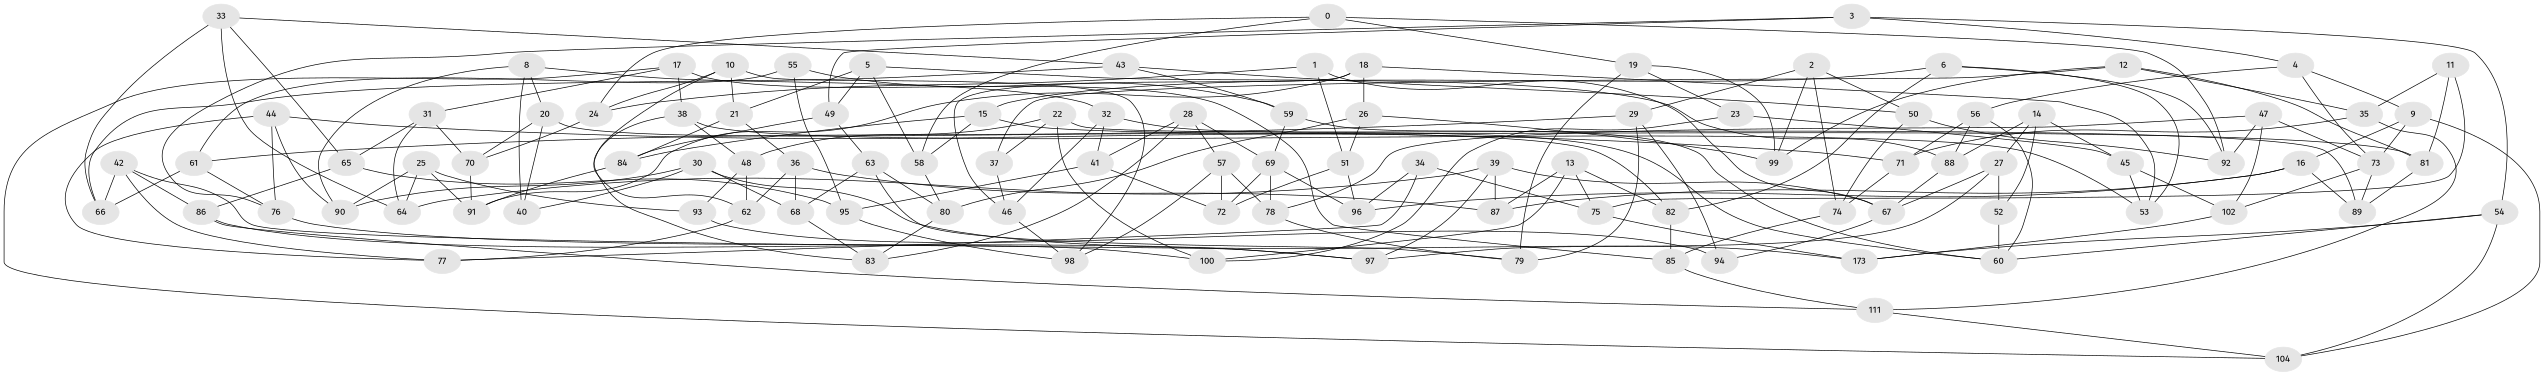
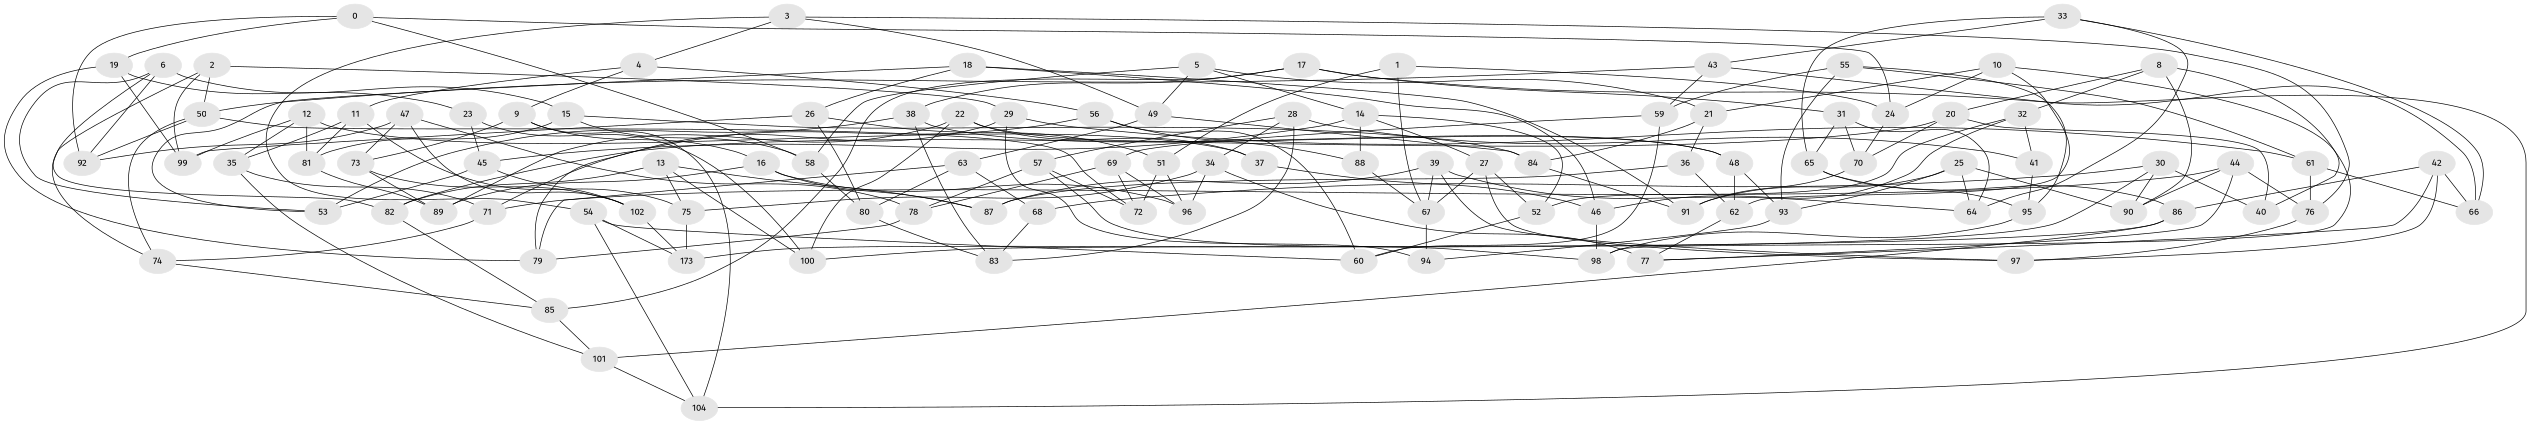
(1416, 82) -> (1298, 96)
(2330, 115) -> (494, 82)
none -> (1798, 123)
(1241, 145) -> (1252, 139)
(1607, 148) -> (1880, 176)
(796, 184) -> none
(1158, 188) -> (683, 129)
(1875, 310) -> (599, 359)
